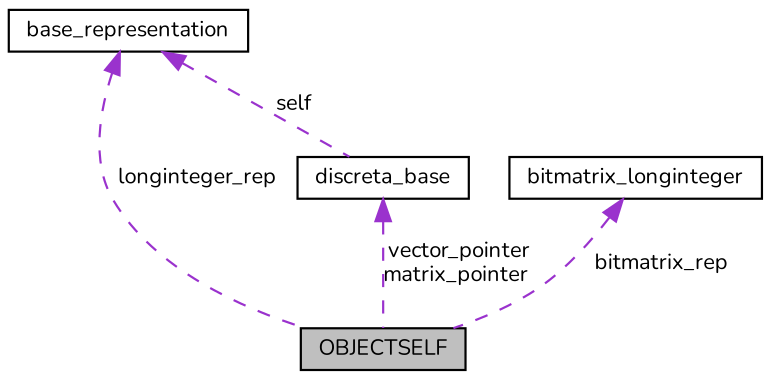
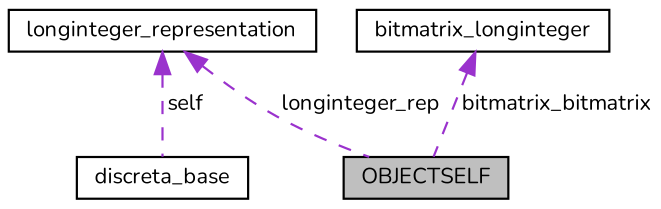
(128, 31) -> (162, 31)
(660, 264) -> (554, 104)
(383, 275) -> none
